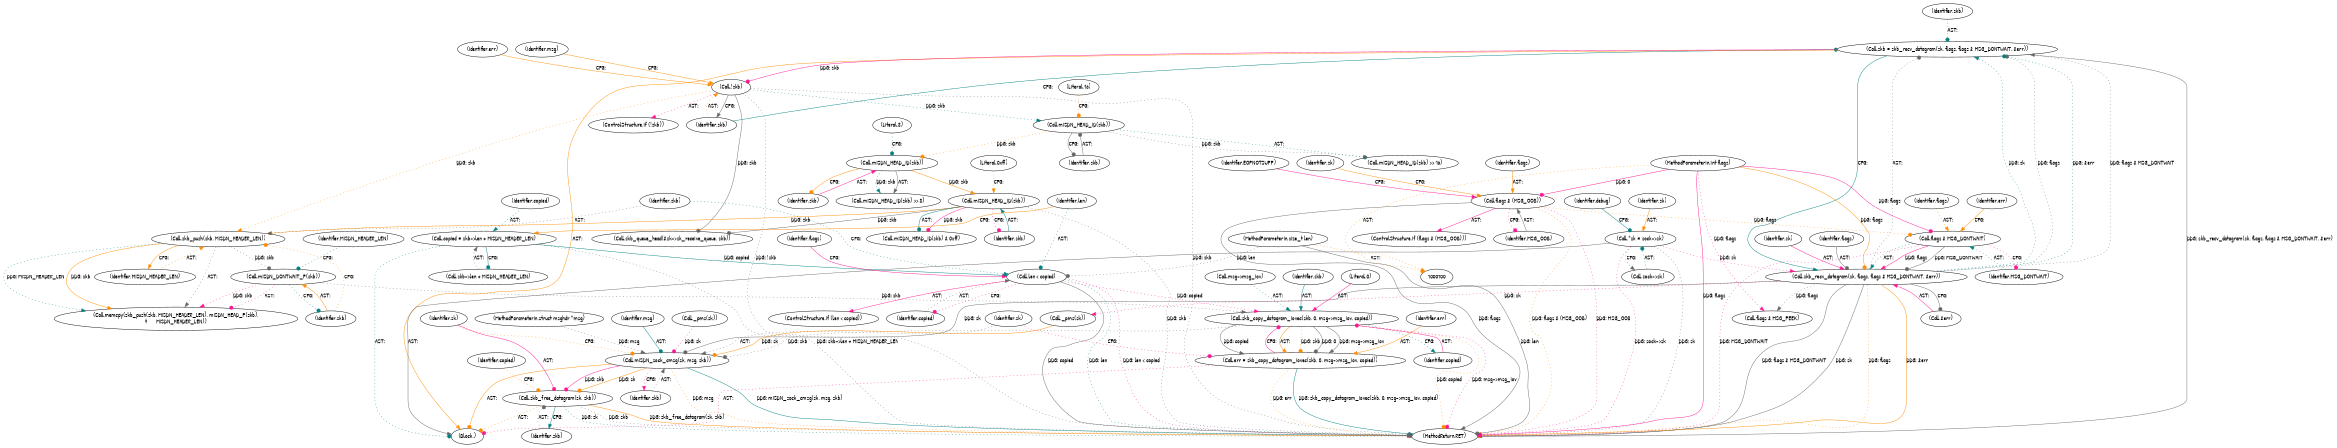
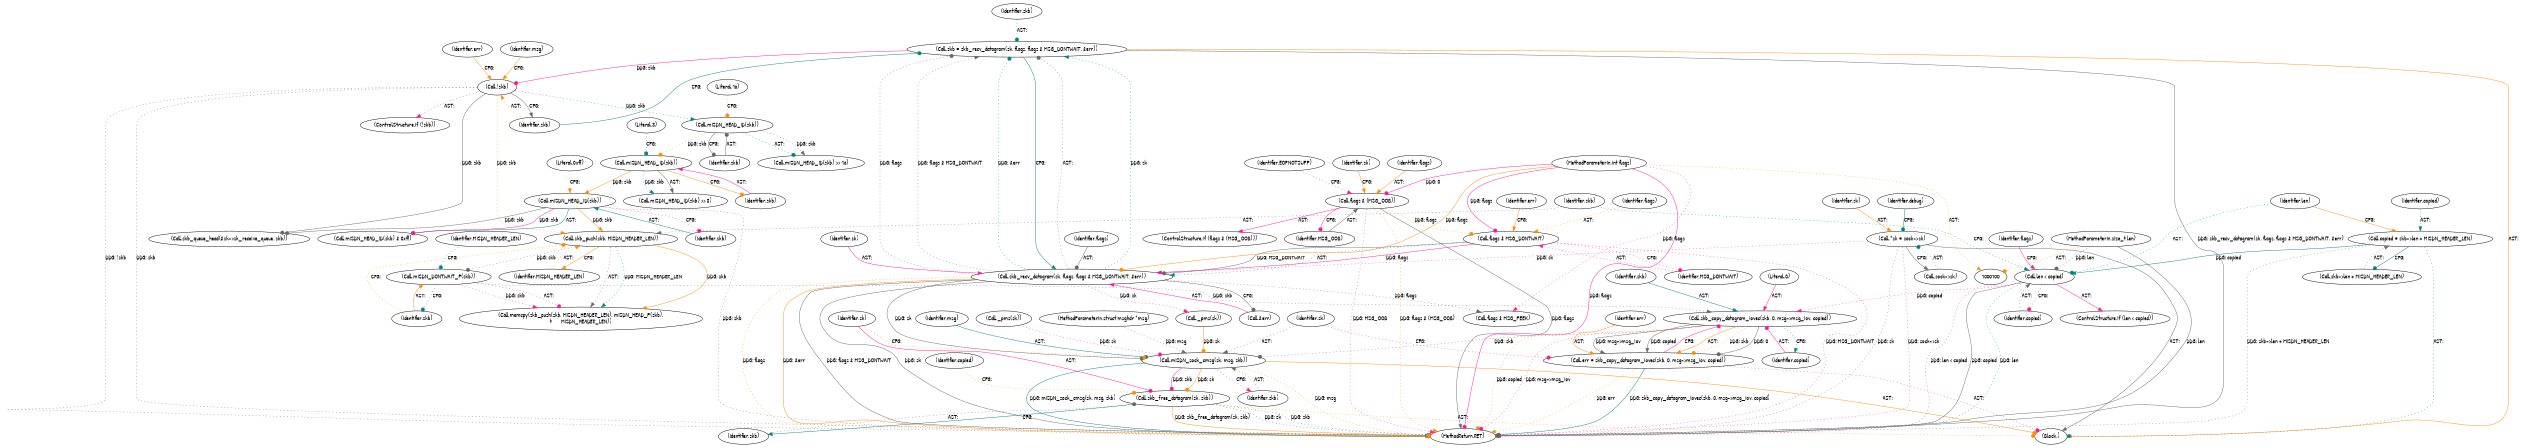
(1374, 185) -> (1324, 181)
(1509, 220) -> (1325, 218)
(1626, 257) -> (1914, 258)
(1990, 258) -> (1609, 260)
(1240, 277) -> none
